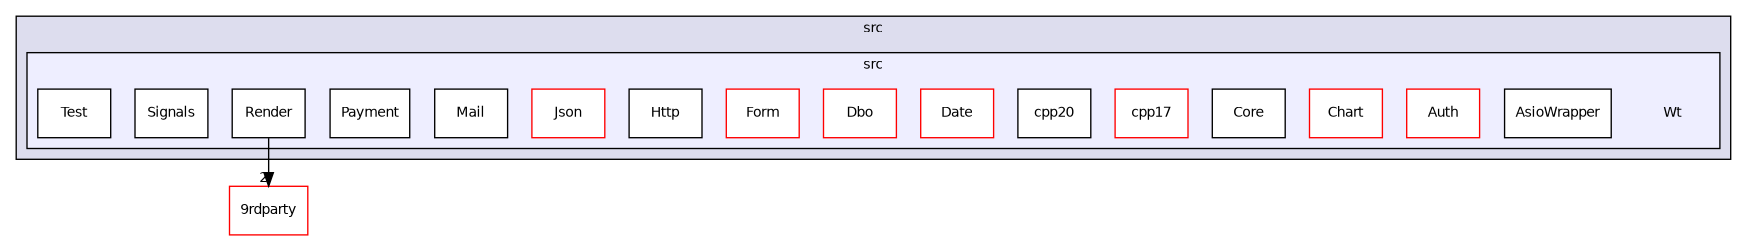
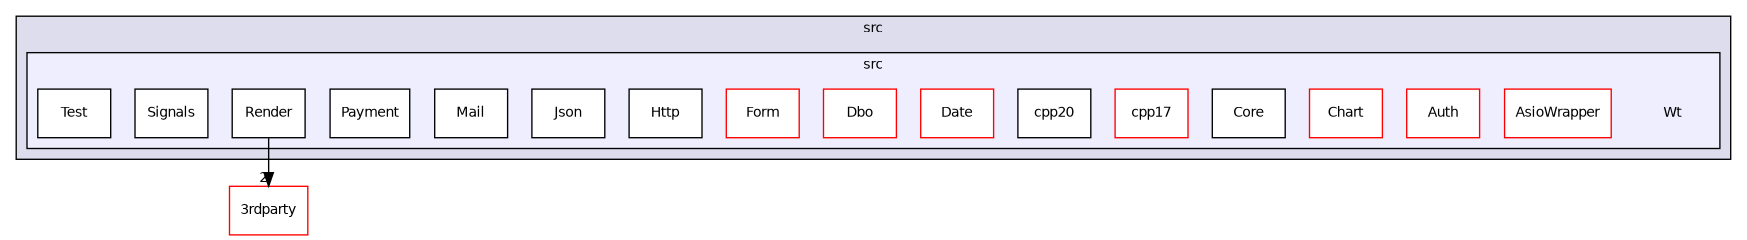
(568, 113) -> (568, 113)
(1558, 113) -> (1558, 113)
(269, 211) -> (269, 211)
